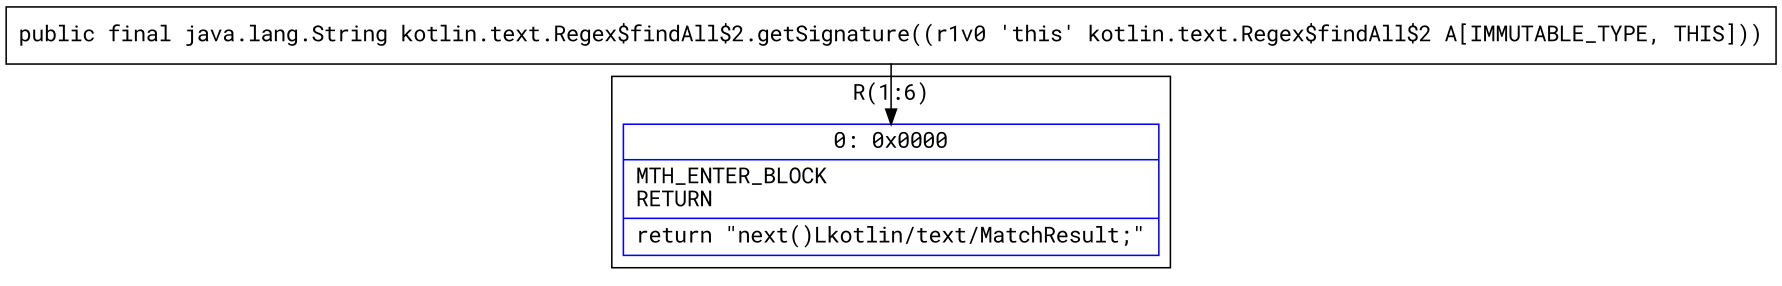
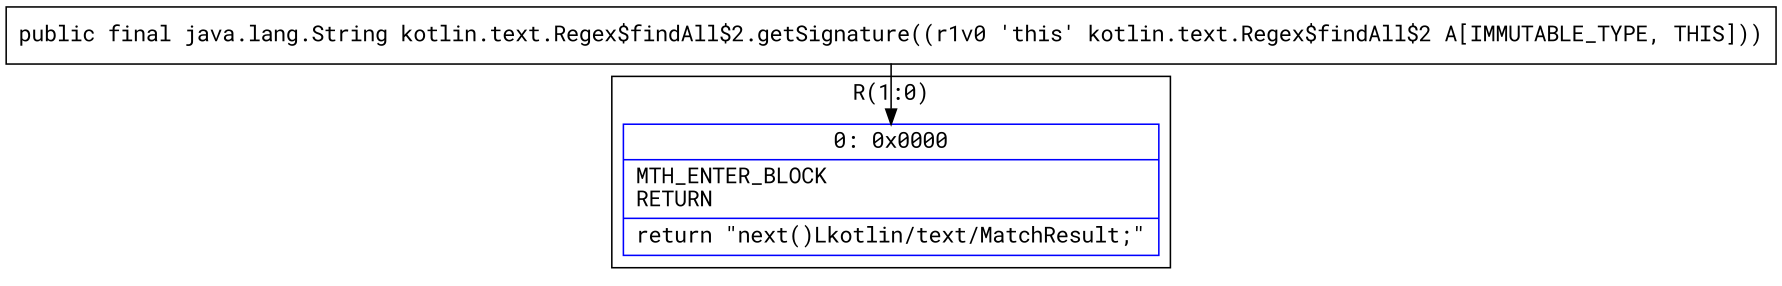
(891, 94) -> (891, 94)
